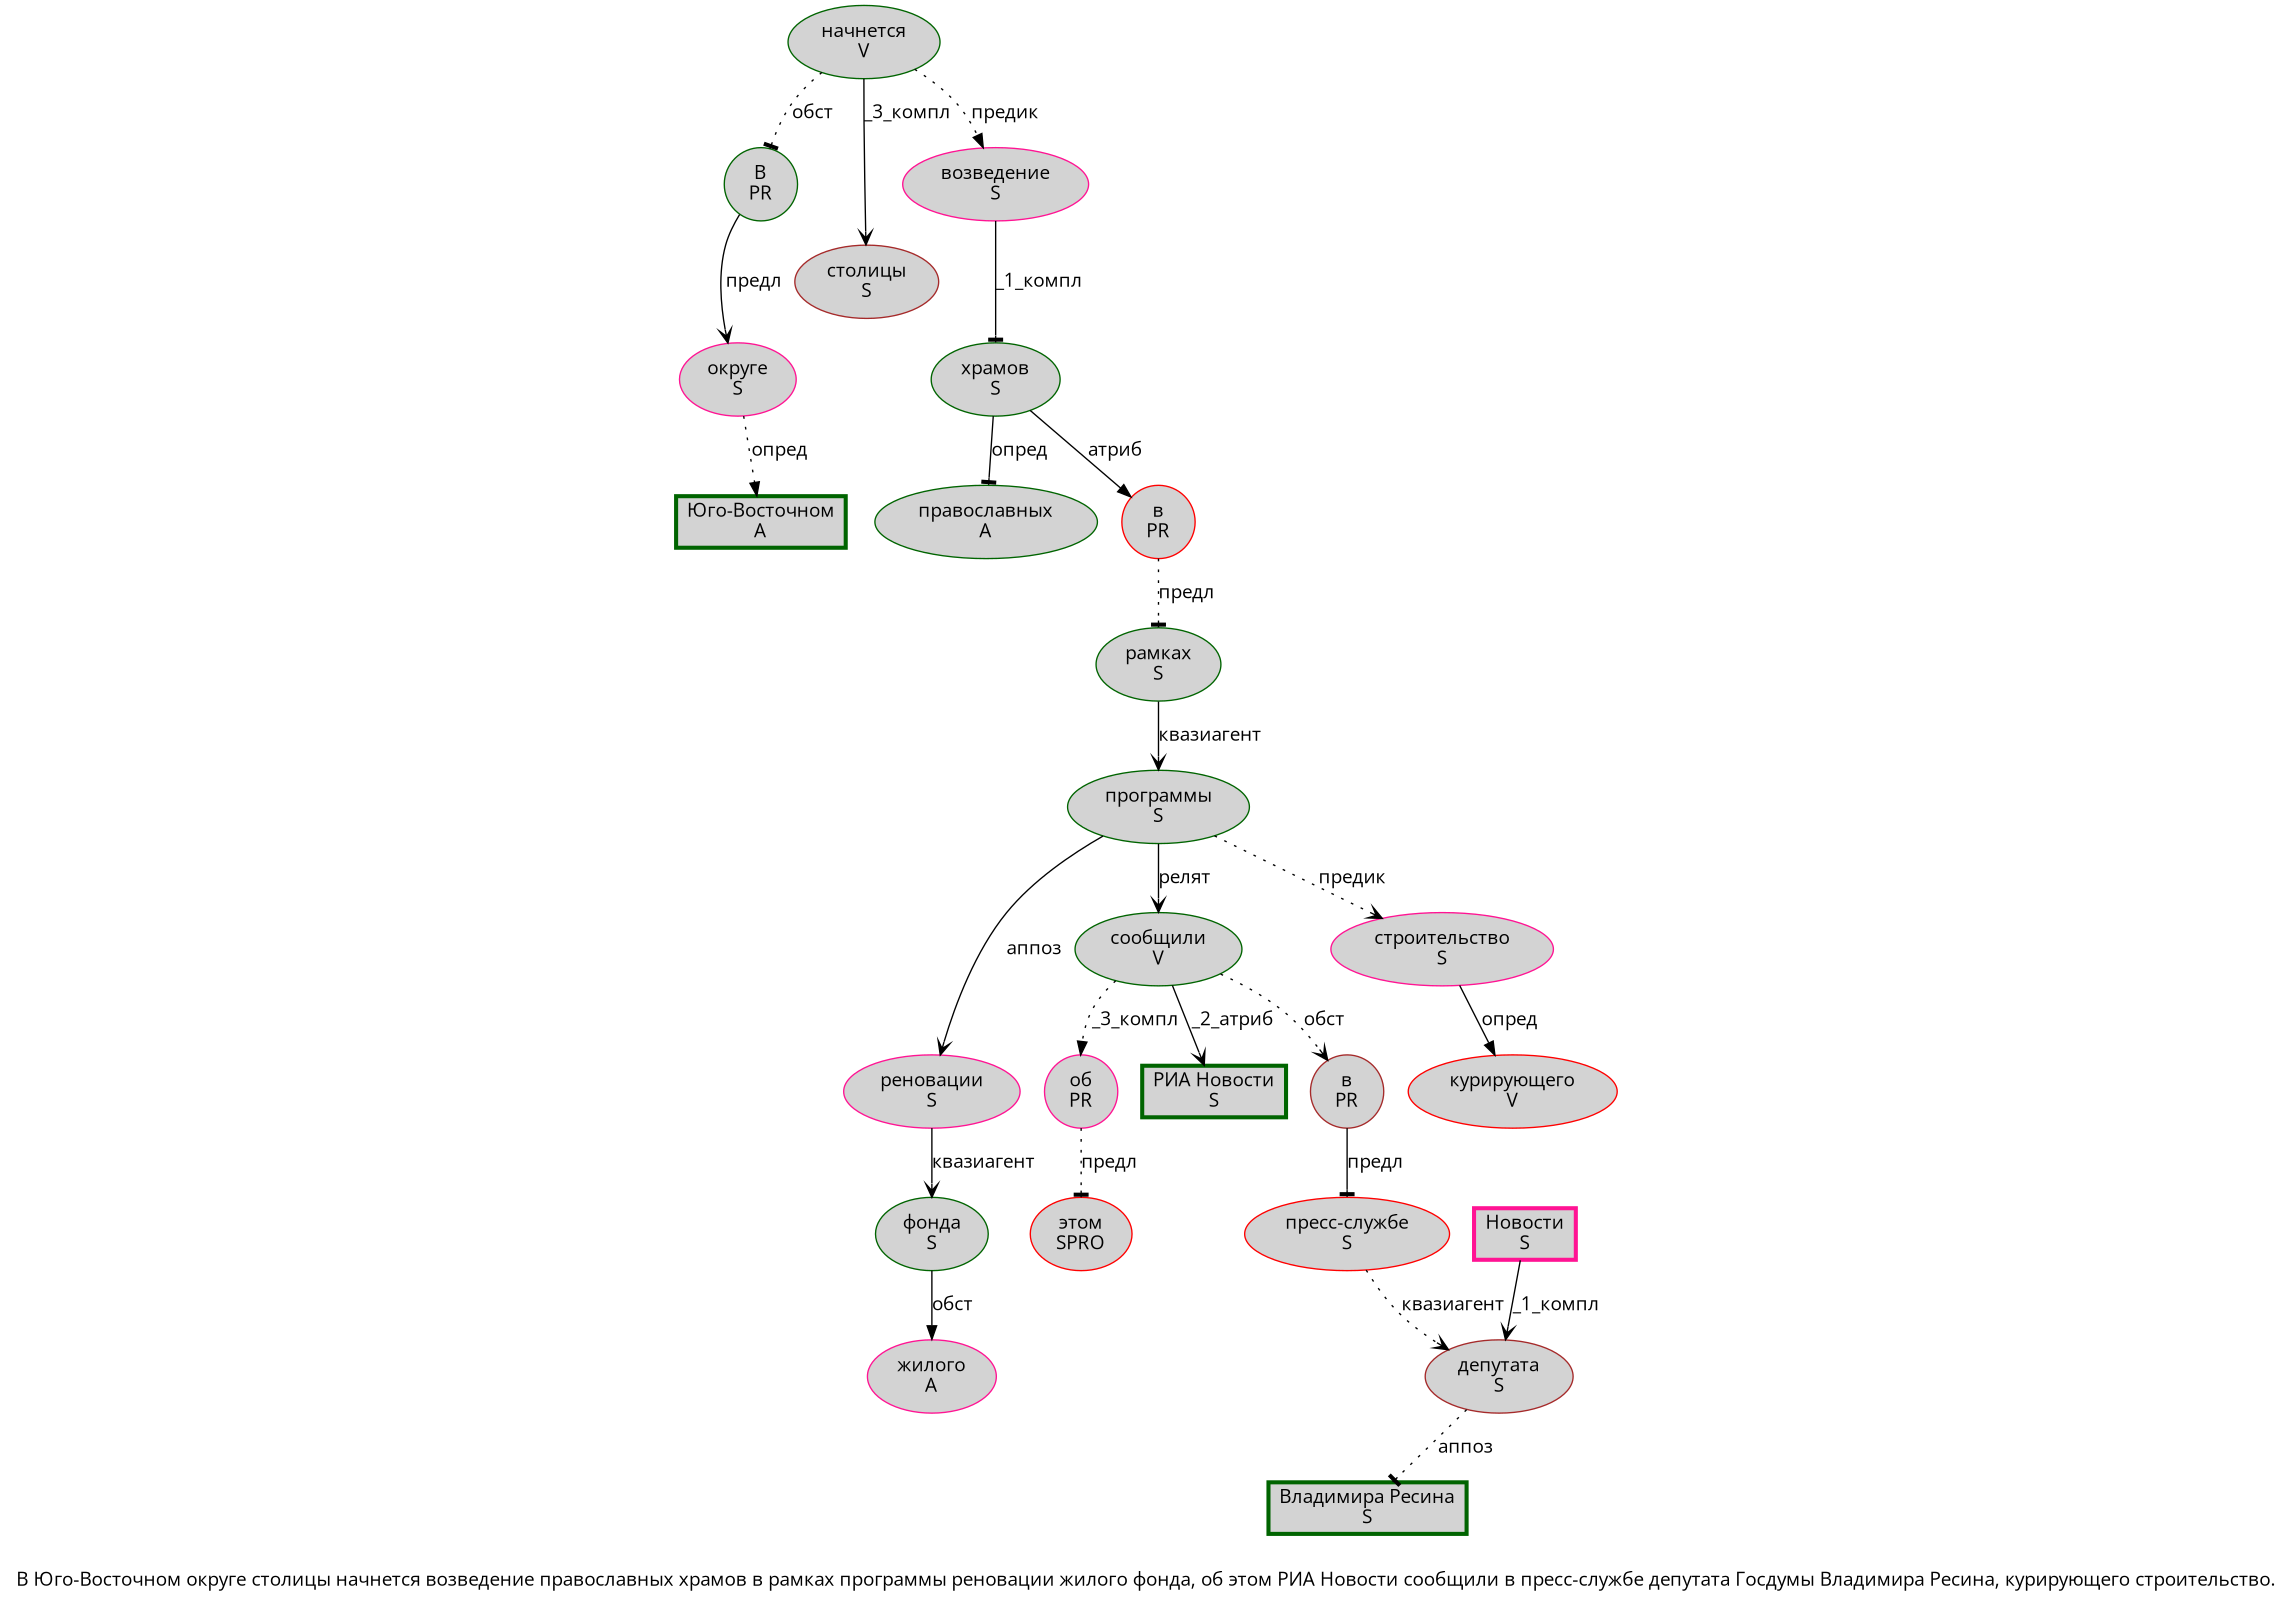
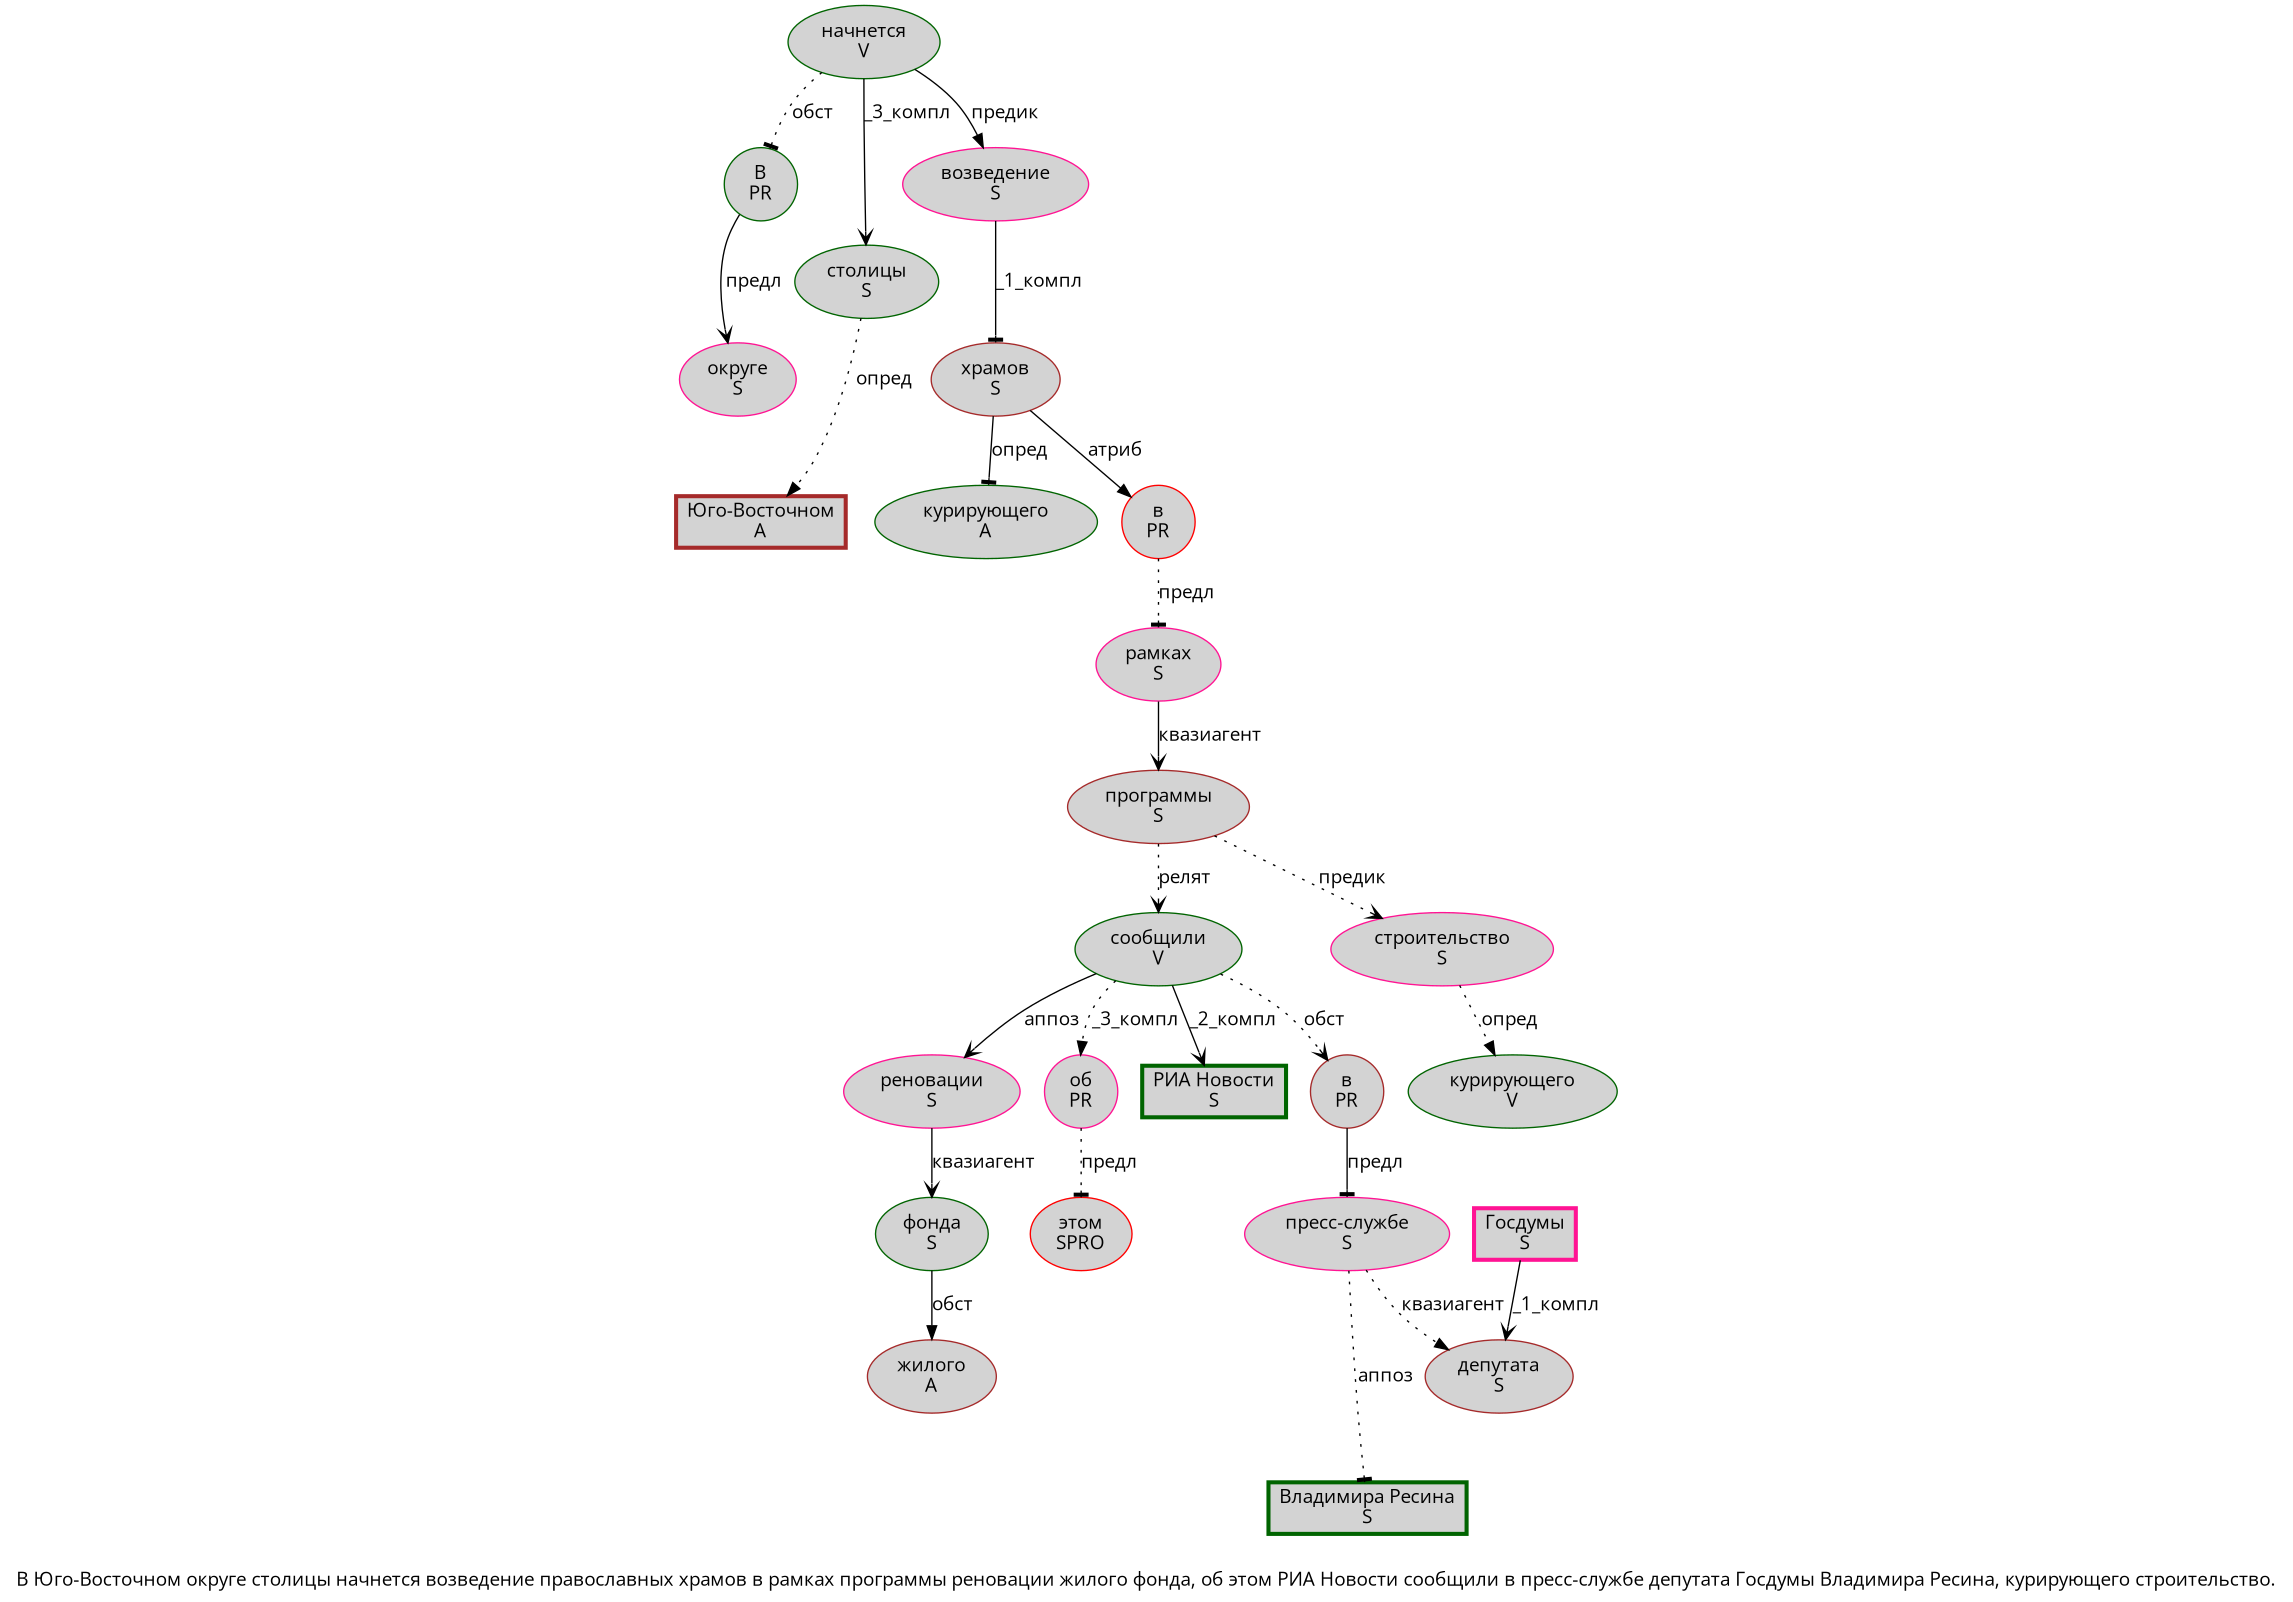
(951, 98) -> (951, 98)
(867, 282) -> (867, 282)
(996, 379) -> (996, 379)
(749, 449) -> (838, 406)
(761, 522) -> (761, 522)
(986, 522) -> (986, 522)
(1158, 664) -> (1158, 664)
(1158, 807) -> (1158, 807)
(1158, 871) -> (1158, 871)
(1000, 921) -> (1032, 1005)
(1474, 1014) -> (1474, 1014)
(1233, 1020) -> (1233, 1020)
(1513, 1092) -> (1513, 1092)
(1347, 1234) -> (1347, 1234)
(1525, 1234) -> (1525, 1234)
(1397, 1311) -> (1397, 1311)
(932, 1376) -> (932, 1376)
(1432, 1443) -> (1355, 1373)
